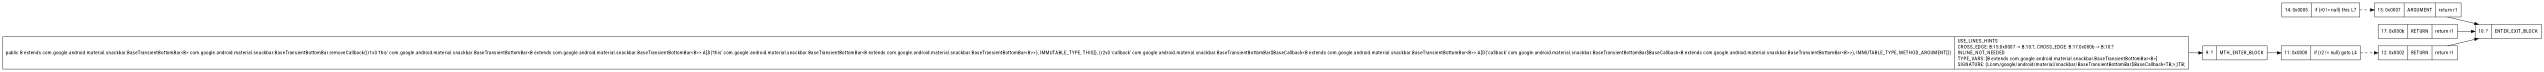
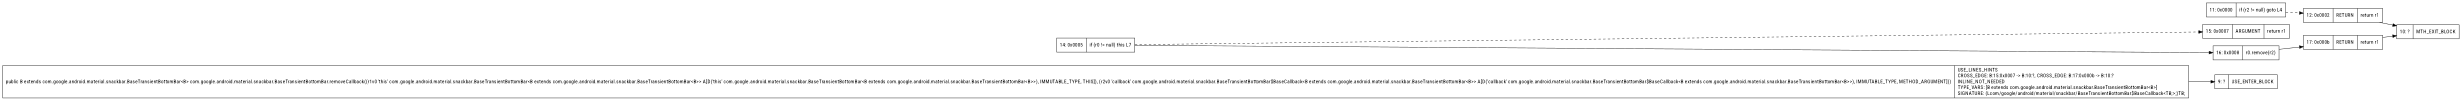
(2461, 20) -> none
(2517, 31) -> (2436, 32)
(2242, 53) -> (2253, 82)
none -> (2246, 53)
(2272, 53) -> none
